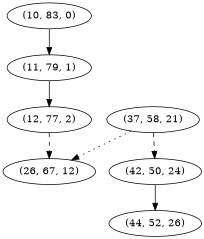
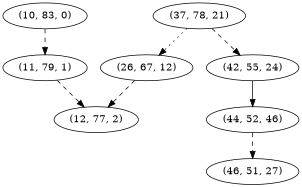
(49, 38) -> (45, 38)
(49, 90) -> (68, 91)
(153, 120) -> (199, 16)
(49, 142) -> (124, 91)
(155, 172) -> (253, 68)
none -> (253, 172)
(155, 223) -> (253, 120)
